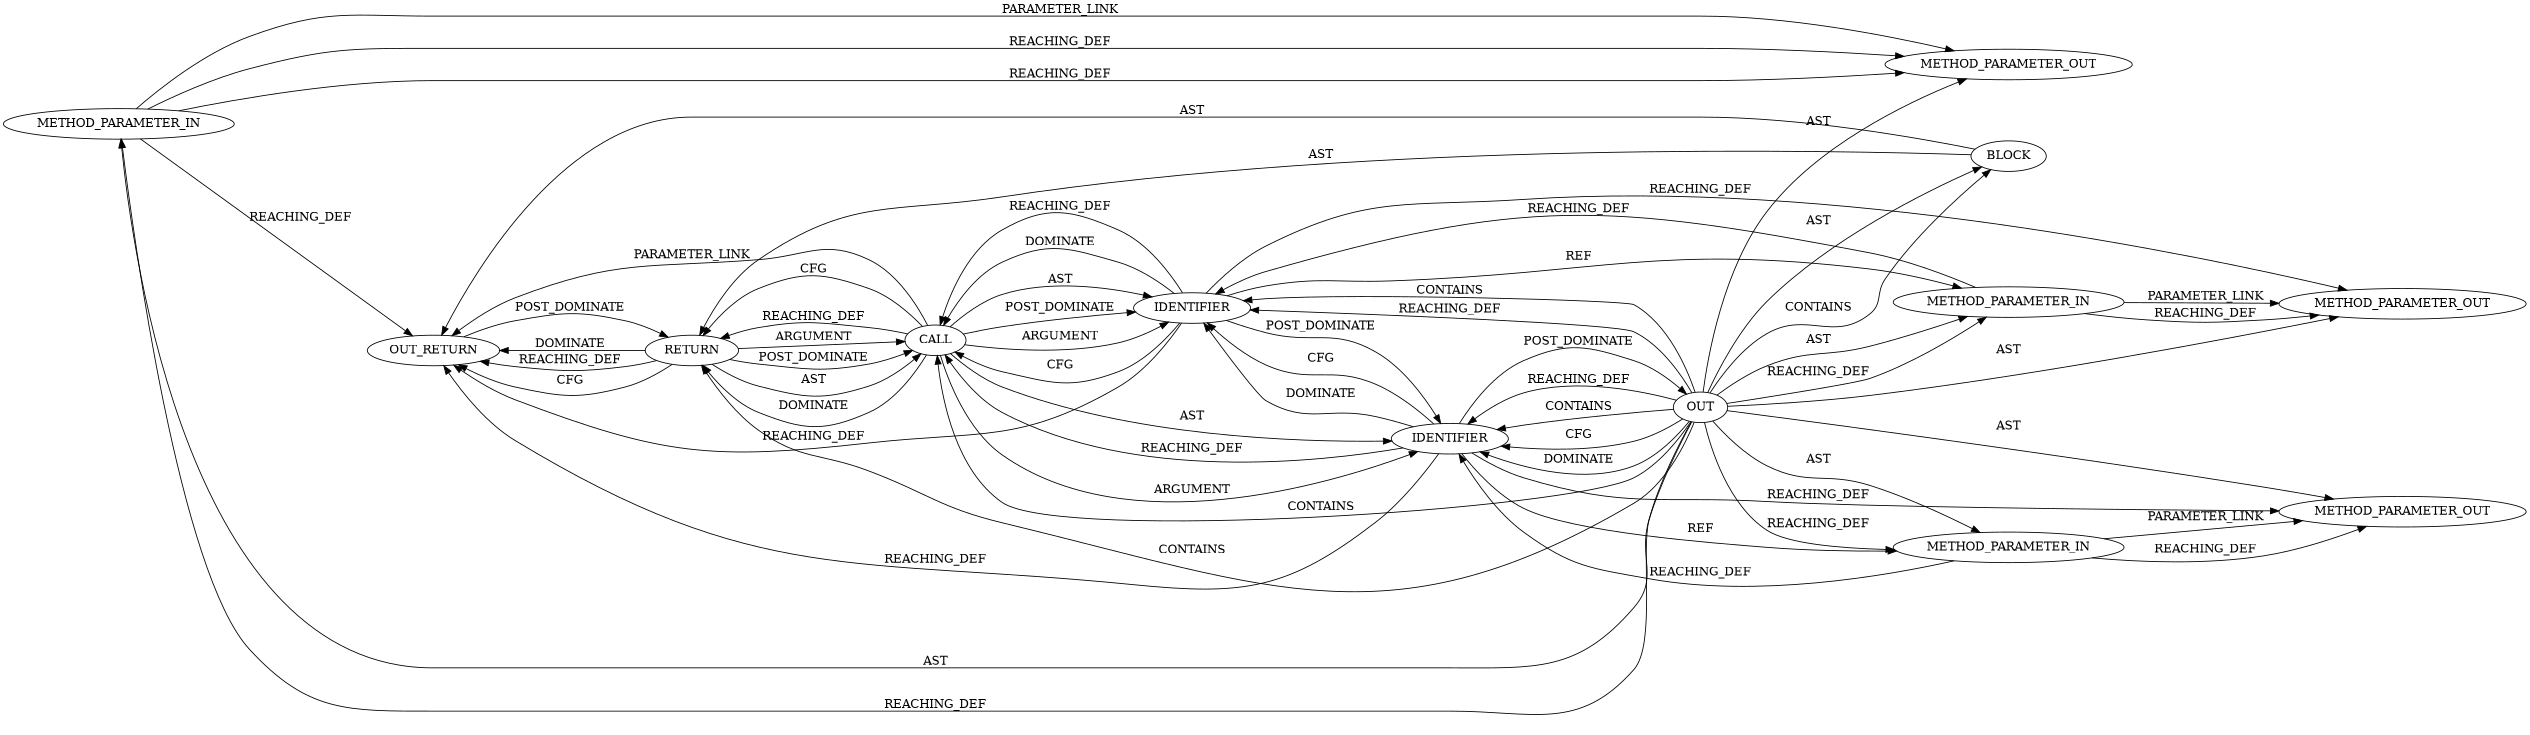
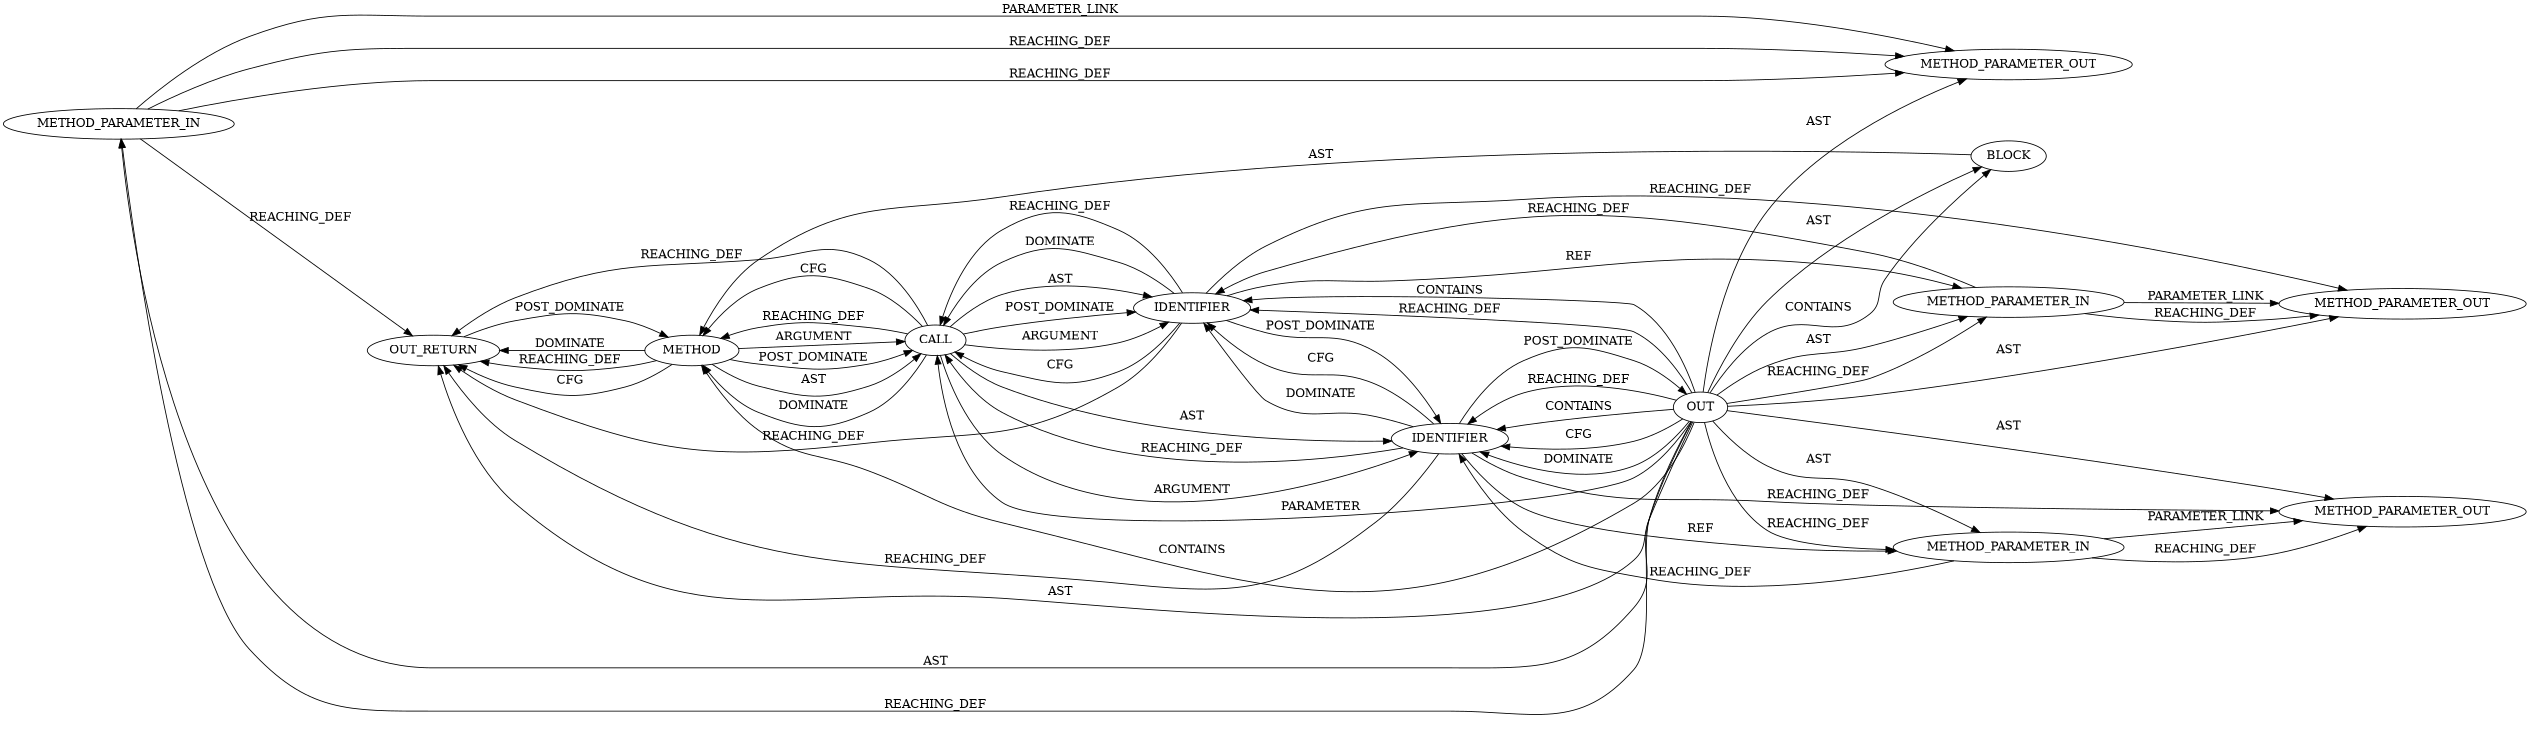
(1165, 117) -> (1068, 603)
(692, 255) -> (692, 255)
(692, 350) -> (692, 350)
(1321, 507) -> (1321, 507)
